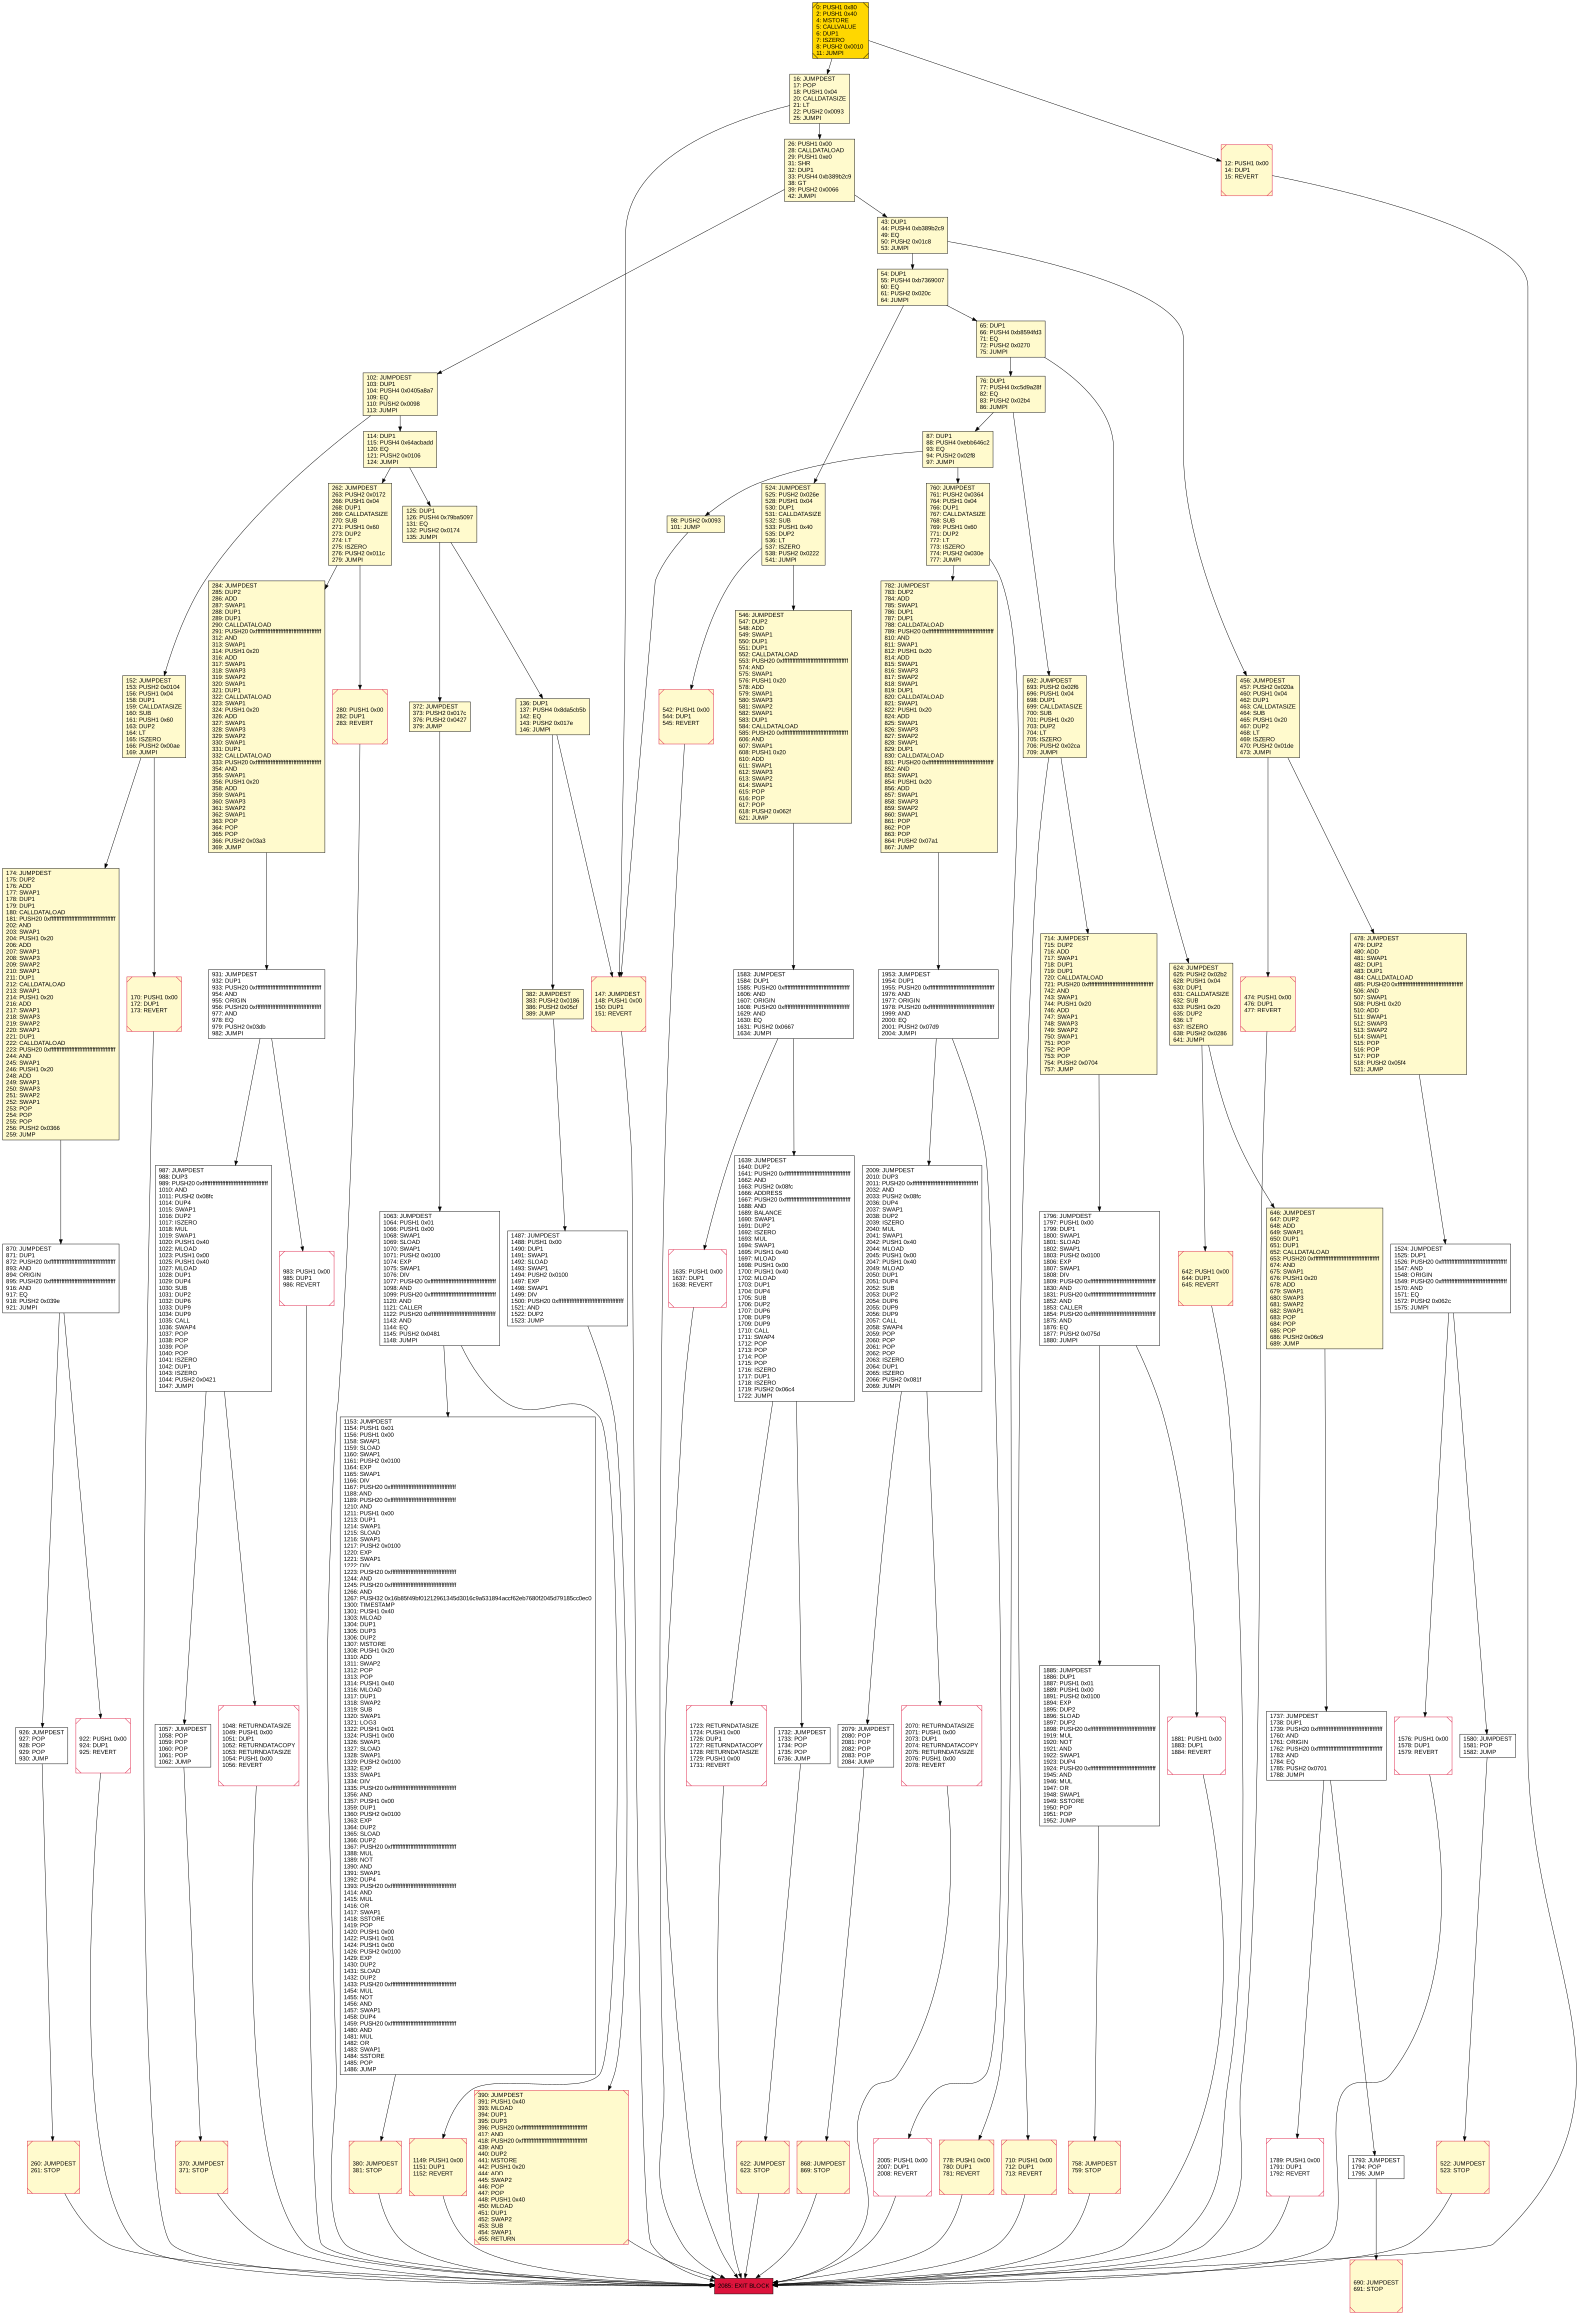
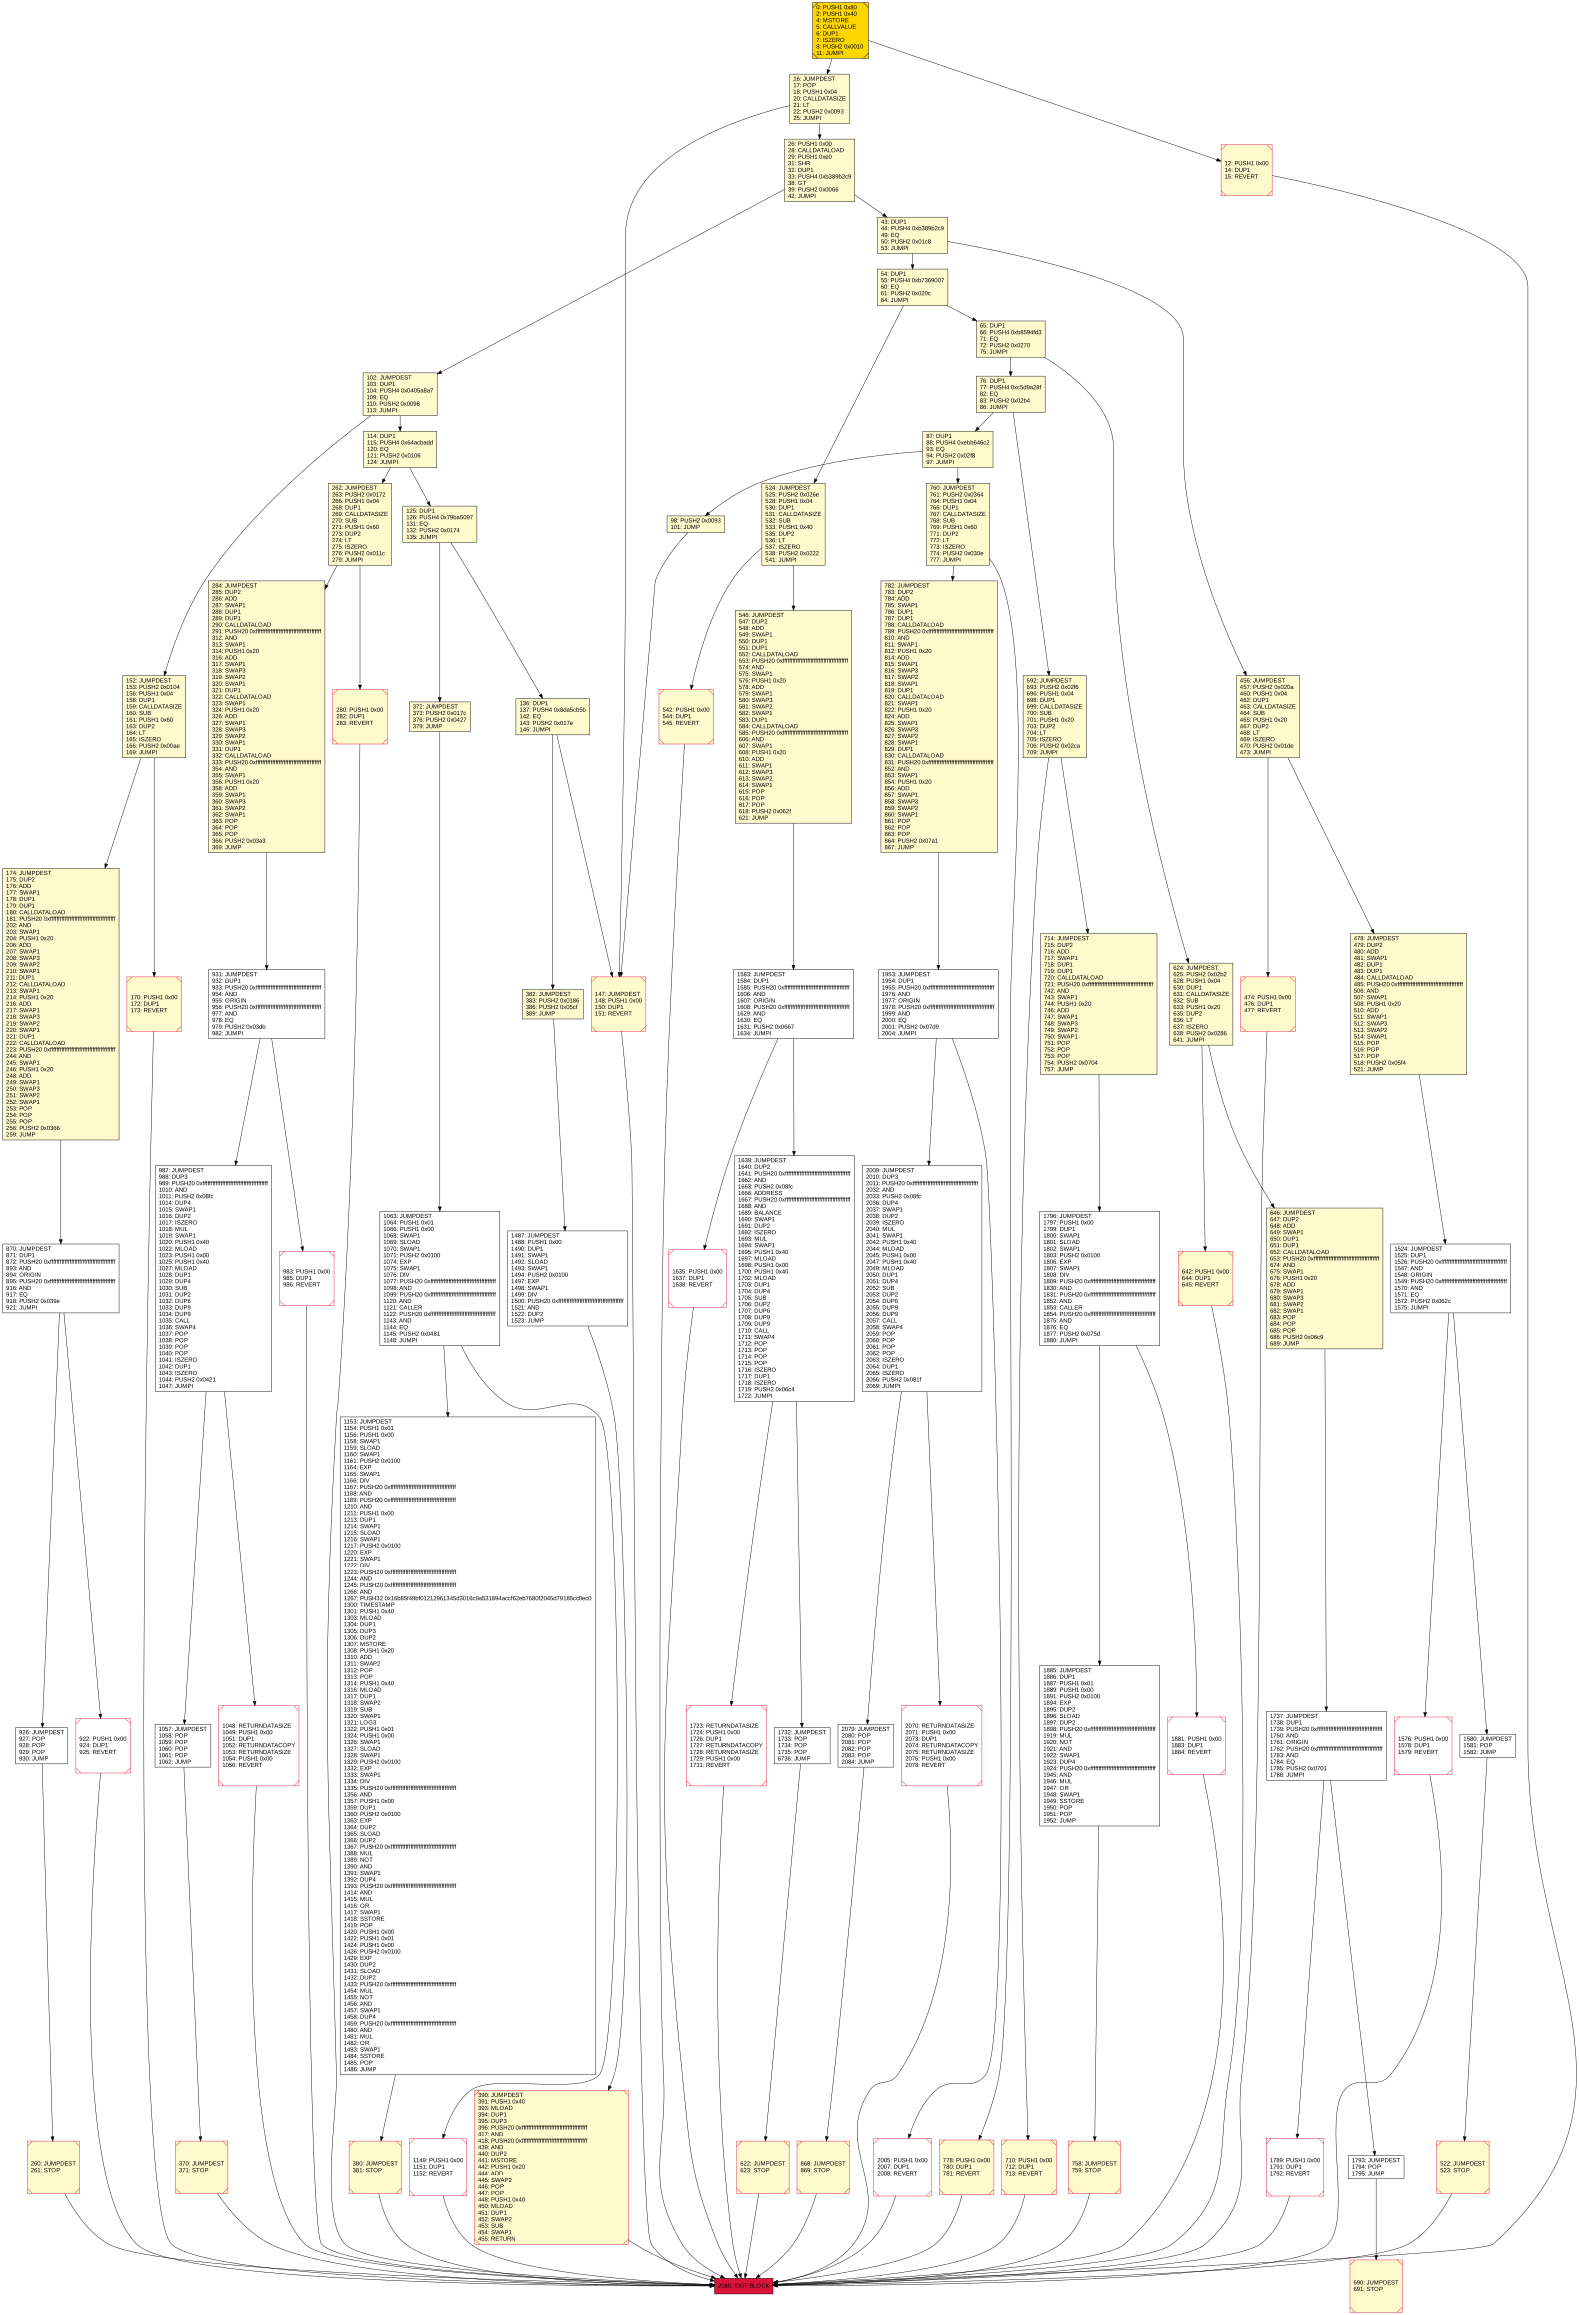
(438, 2167) -> (438, 2167)
